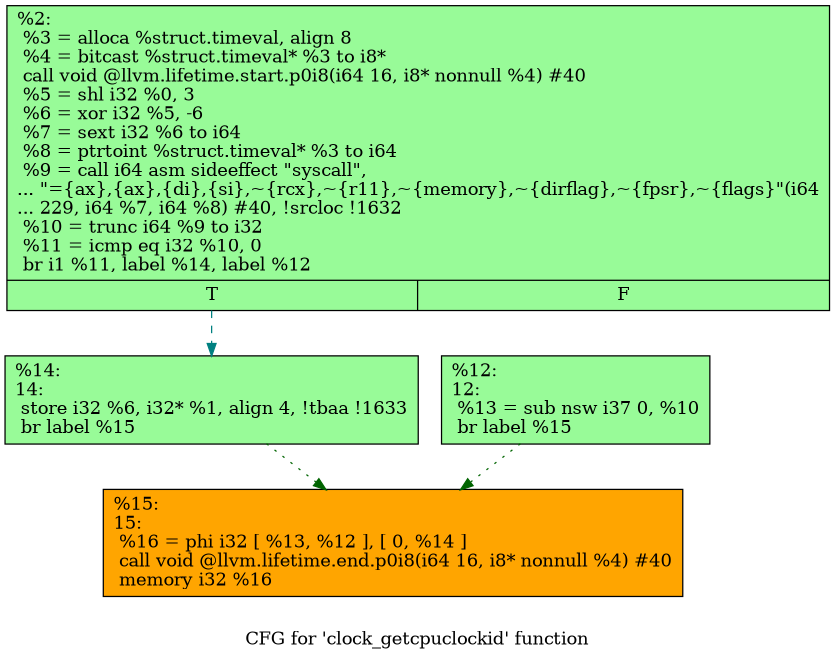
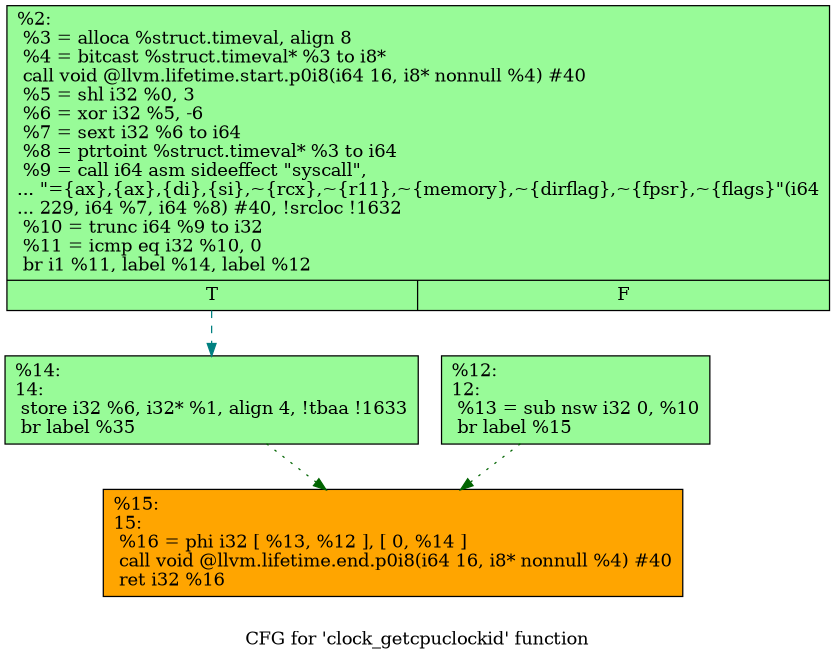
(576, 409) -> (576, 409)
(76, 428) -> (76, 428)
(193, 580) -> (169, 580)
